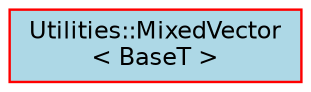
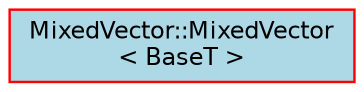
(156, 46) -> (182, 46)
